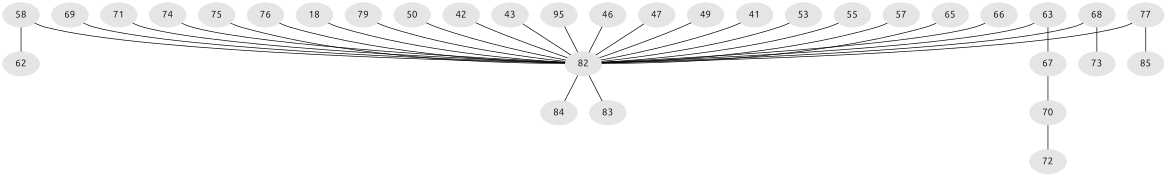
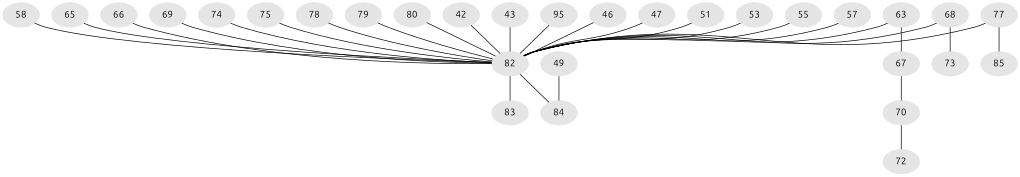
(119, 15) -> none
(266, 15) -> none
(314, 15) -> (314, 15)
(412, 15) -> (412, 15)
(755, 15) -> (706, 15)
(646, 41) -> (559, 88)
(21, 64) -> none
